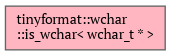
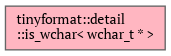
(85, 28) -> (85, 28)
